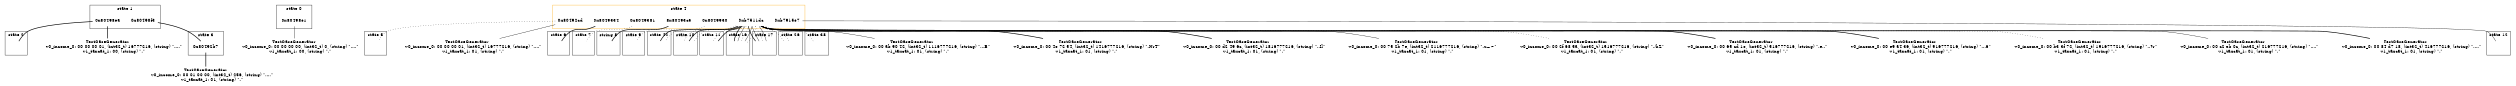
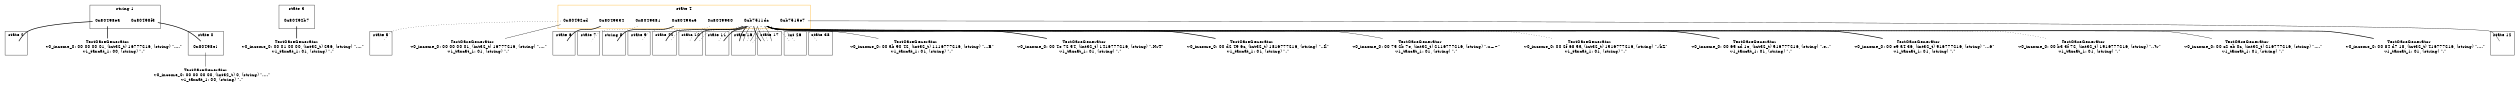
(125, 9) -> (125, 9)
(679, 21) -> (684, 21)
(787, 21) -> (793, 21)
(181, 28) -> (181, 28)
(791, 35) -> (795, 35)
